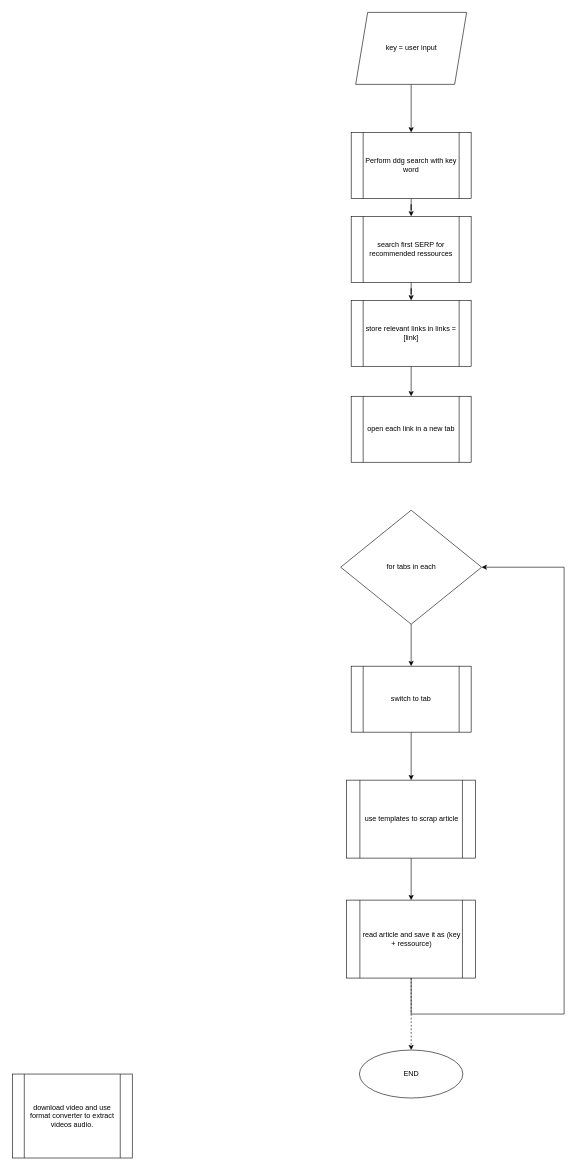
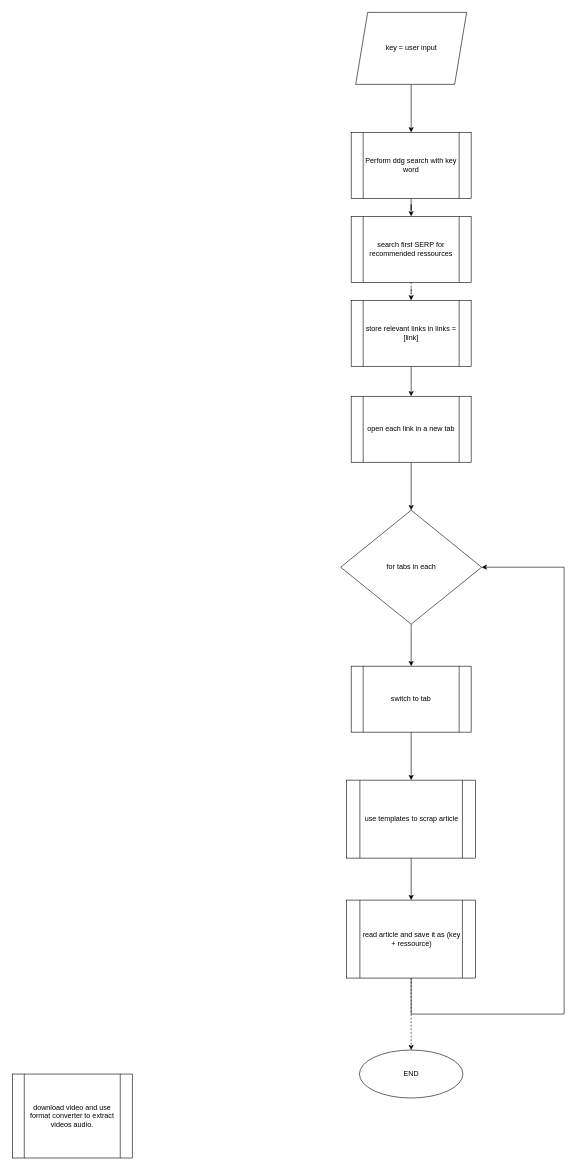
(411, 293) -> (411, 293)
none -> (411, 504)
